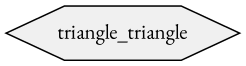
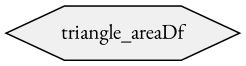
(123, 33) -> (123, 33)
